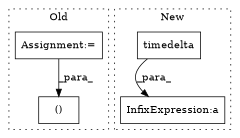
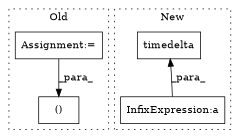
(136, 74) -> (172, 82)
